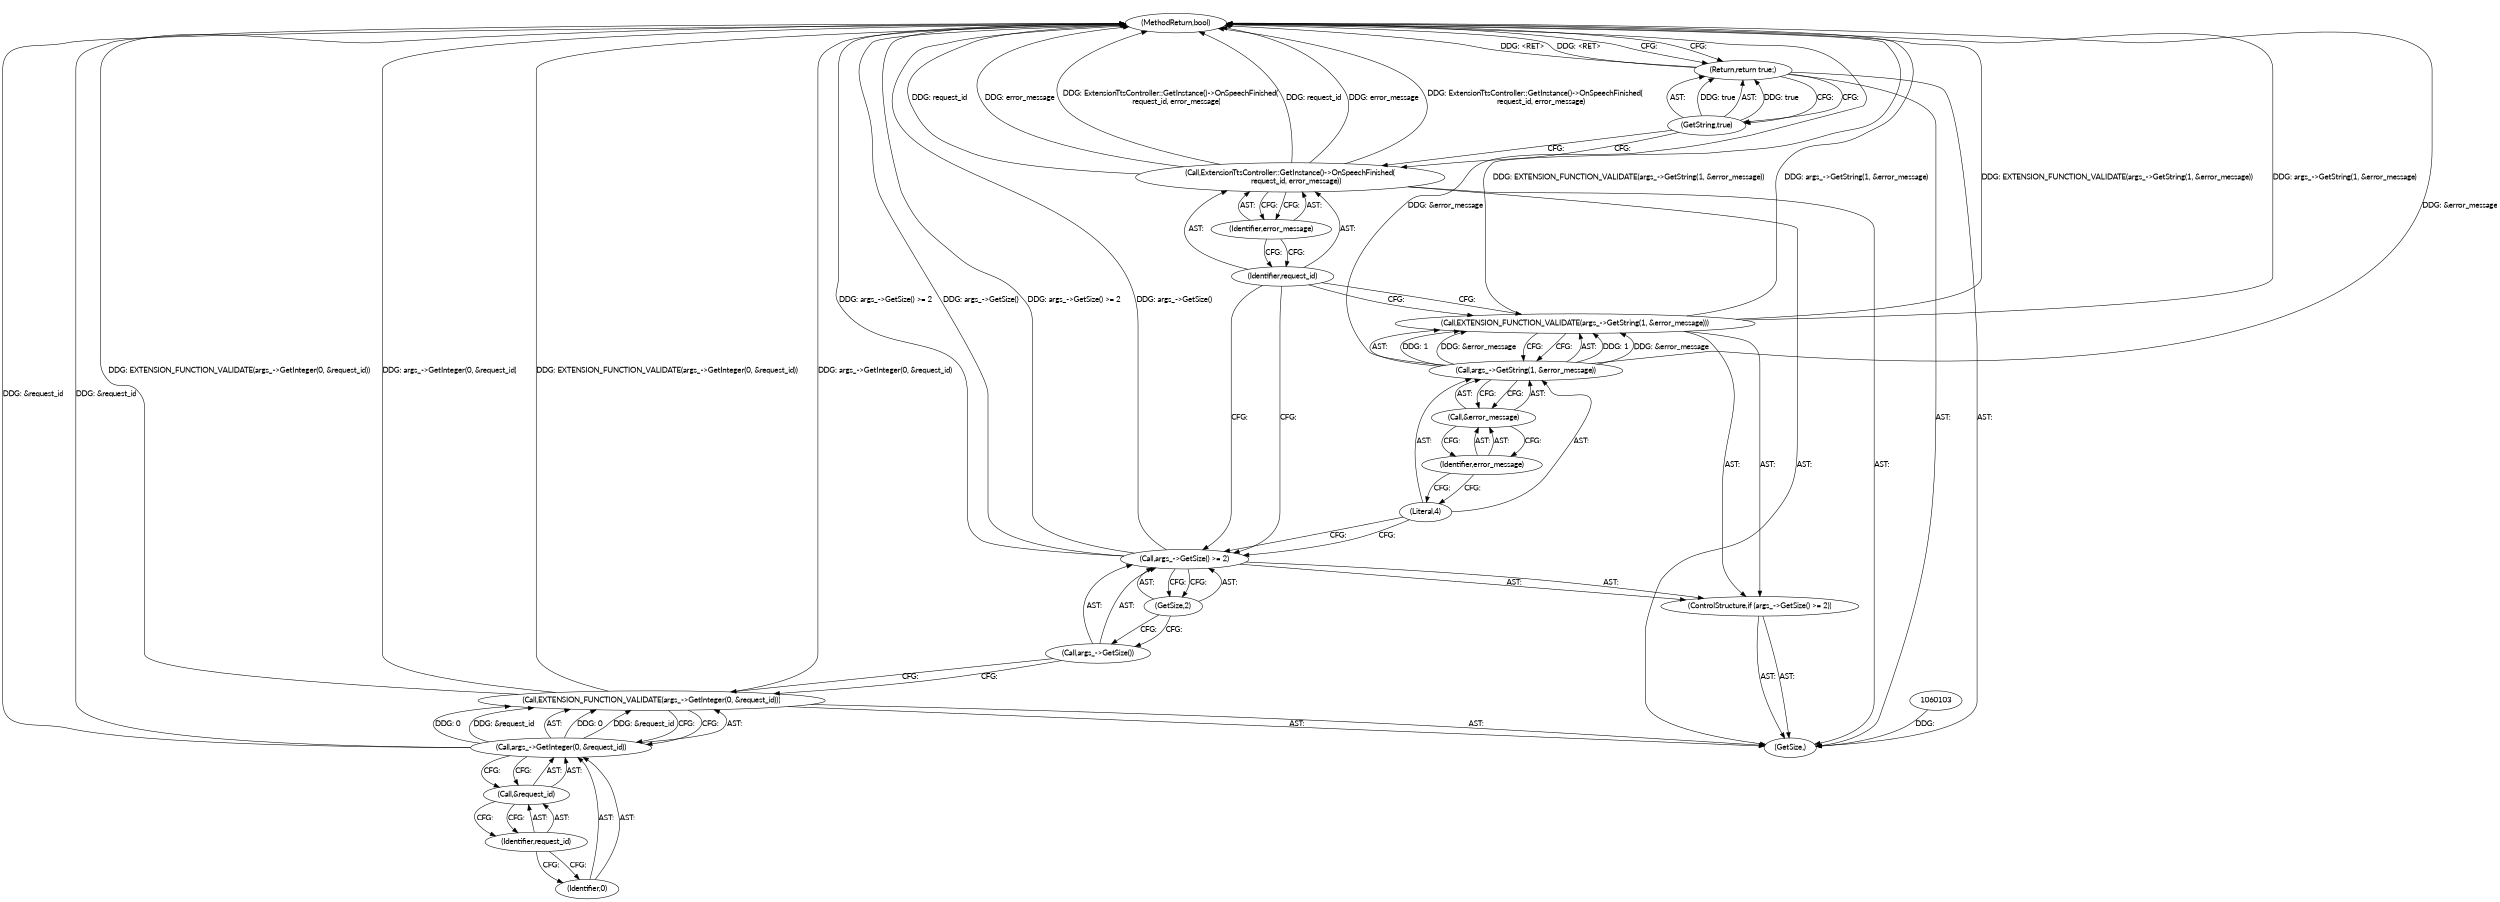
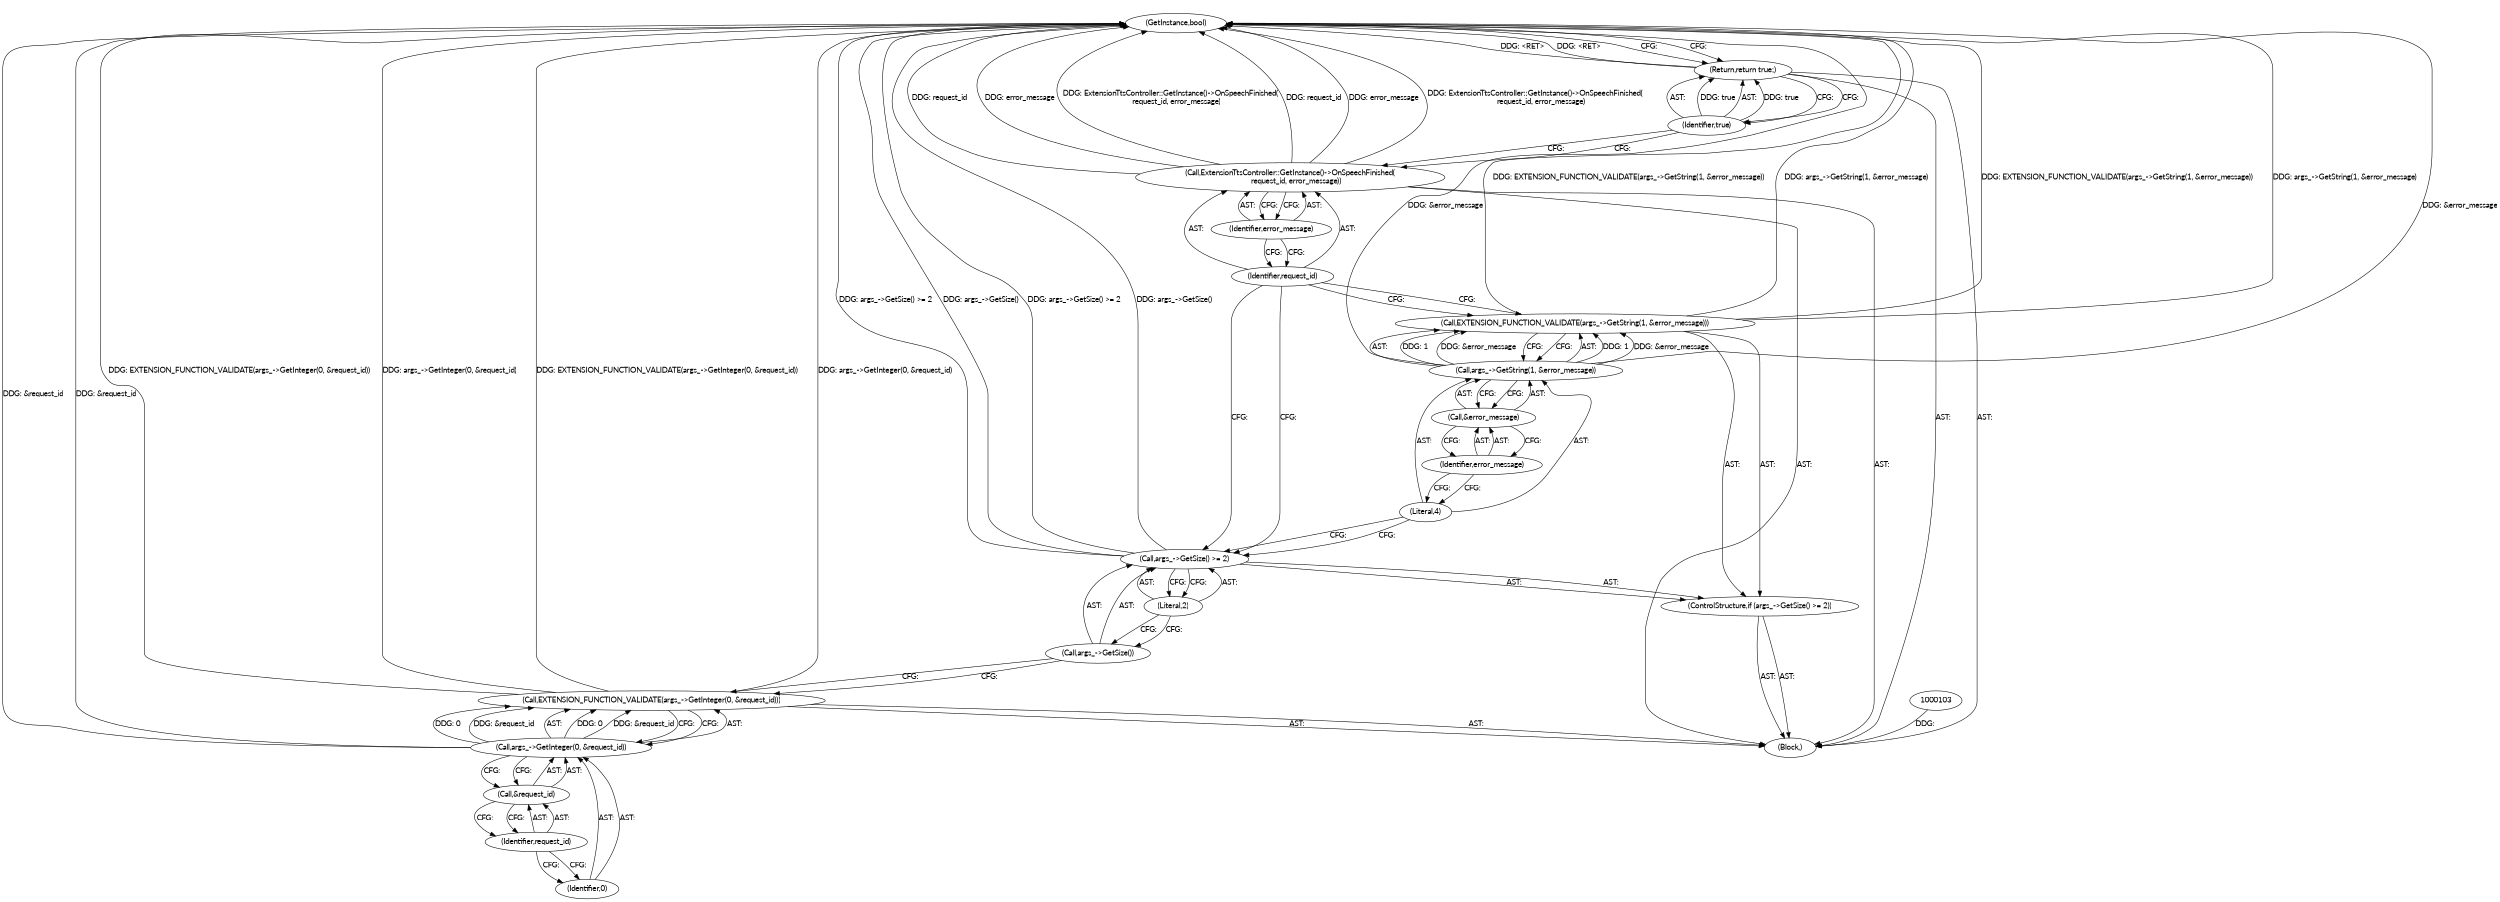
(1176, 23) -> (1176, 23)
(1707, 126) -> (1707, 126)
(1173, 606) -> (1173, 606)
(1936, 701) -> (1936, 701)
(1790, 748) -> (1790, 748)
